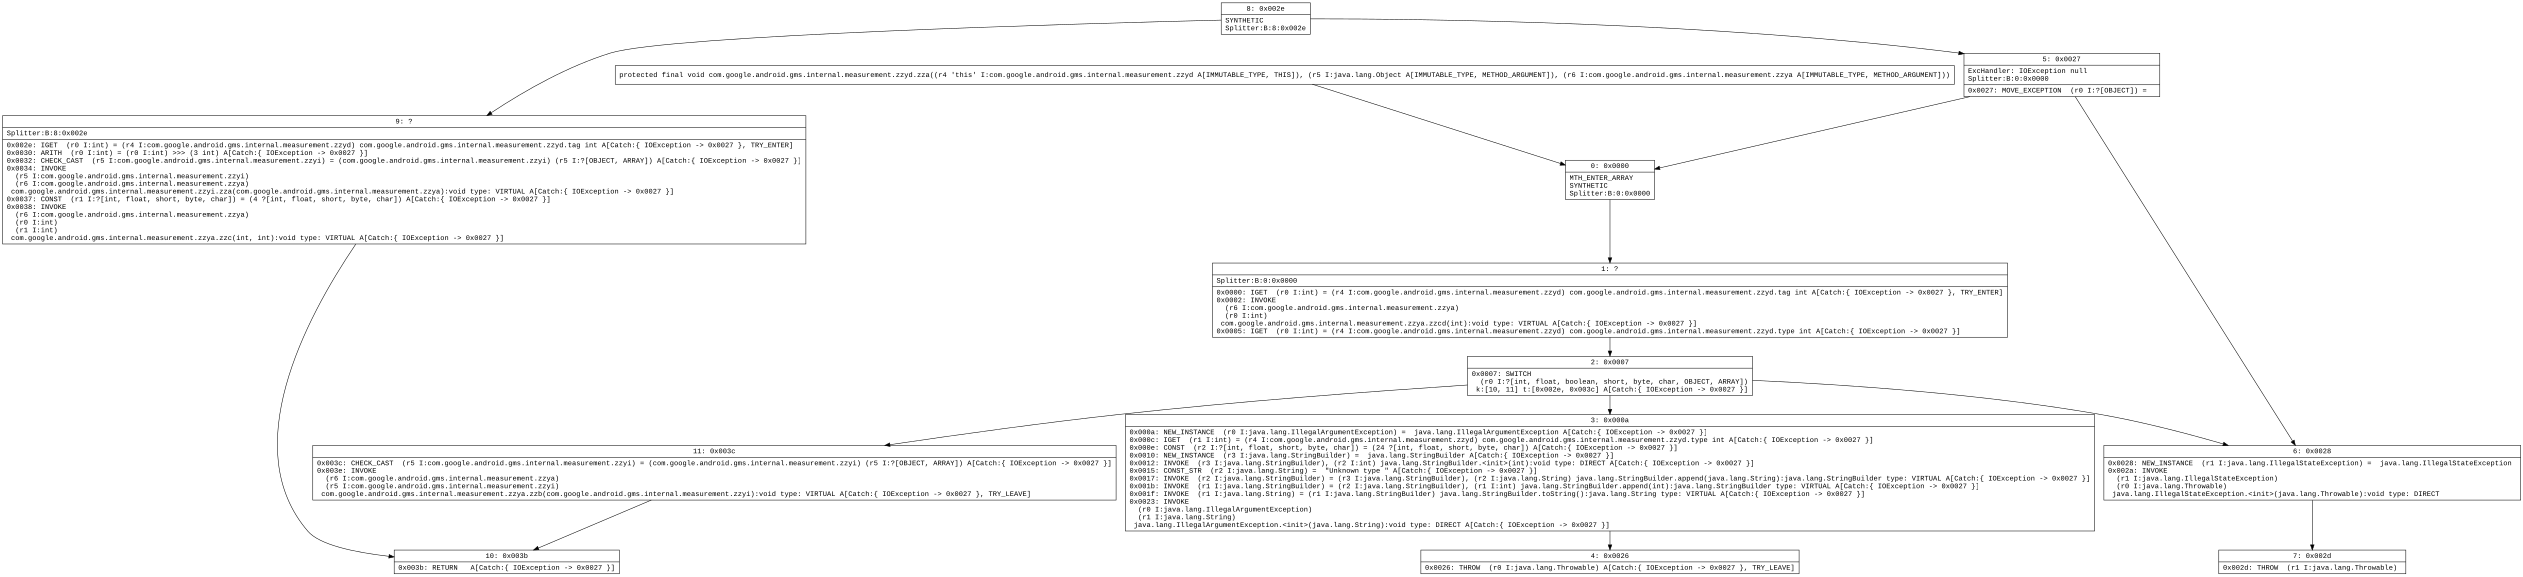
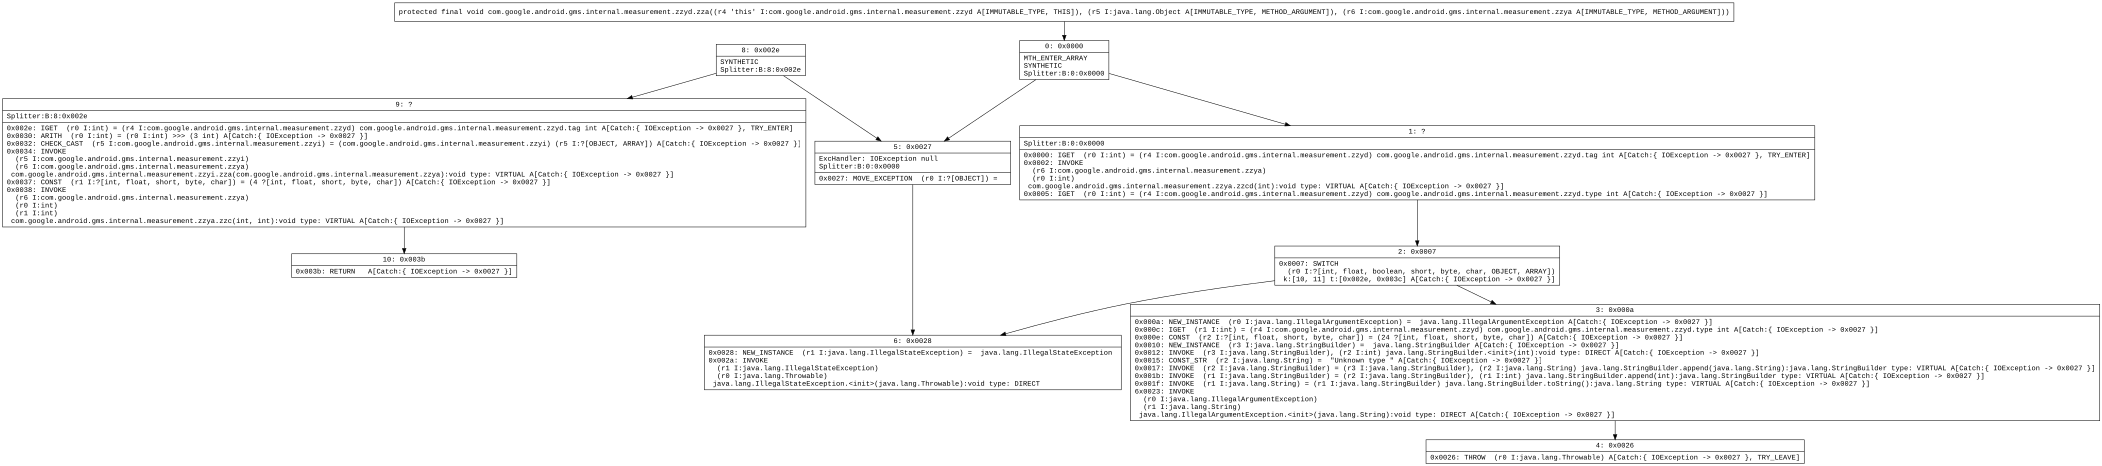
(1815, 132) -> (992, 109)
(714, 473) -> none
(1164, 502) -> (1169, 391)
(2312, 562) -> none
